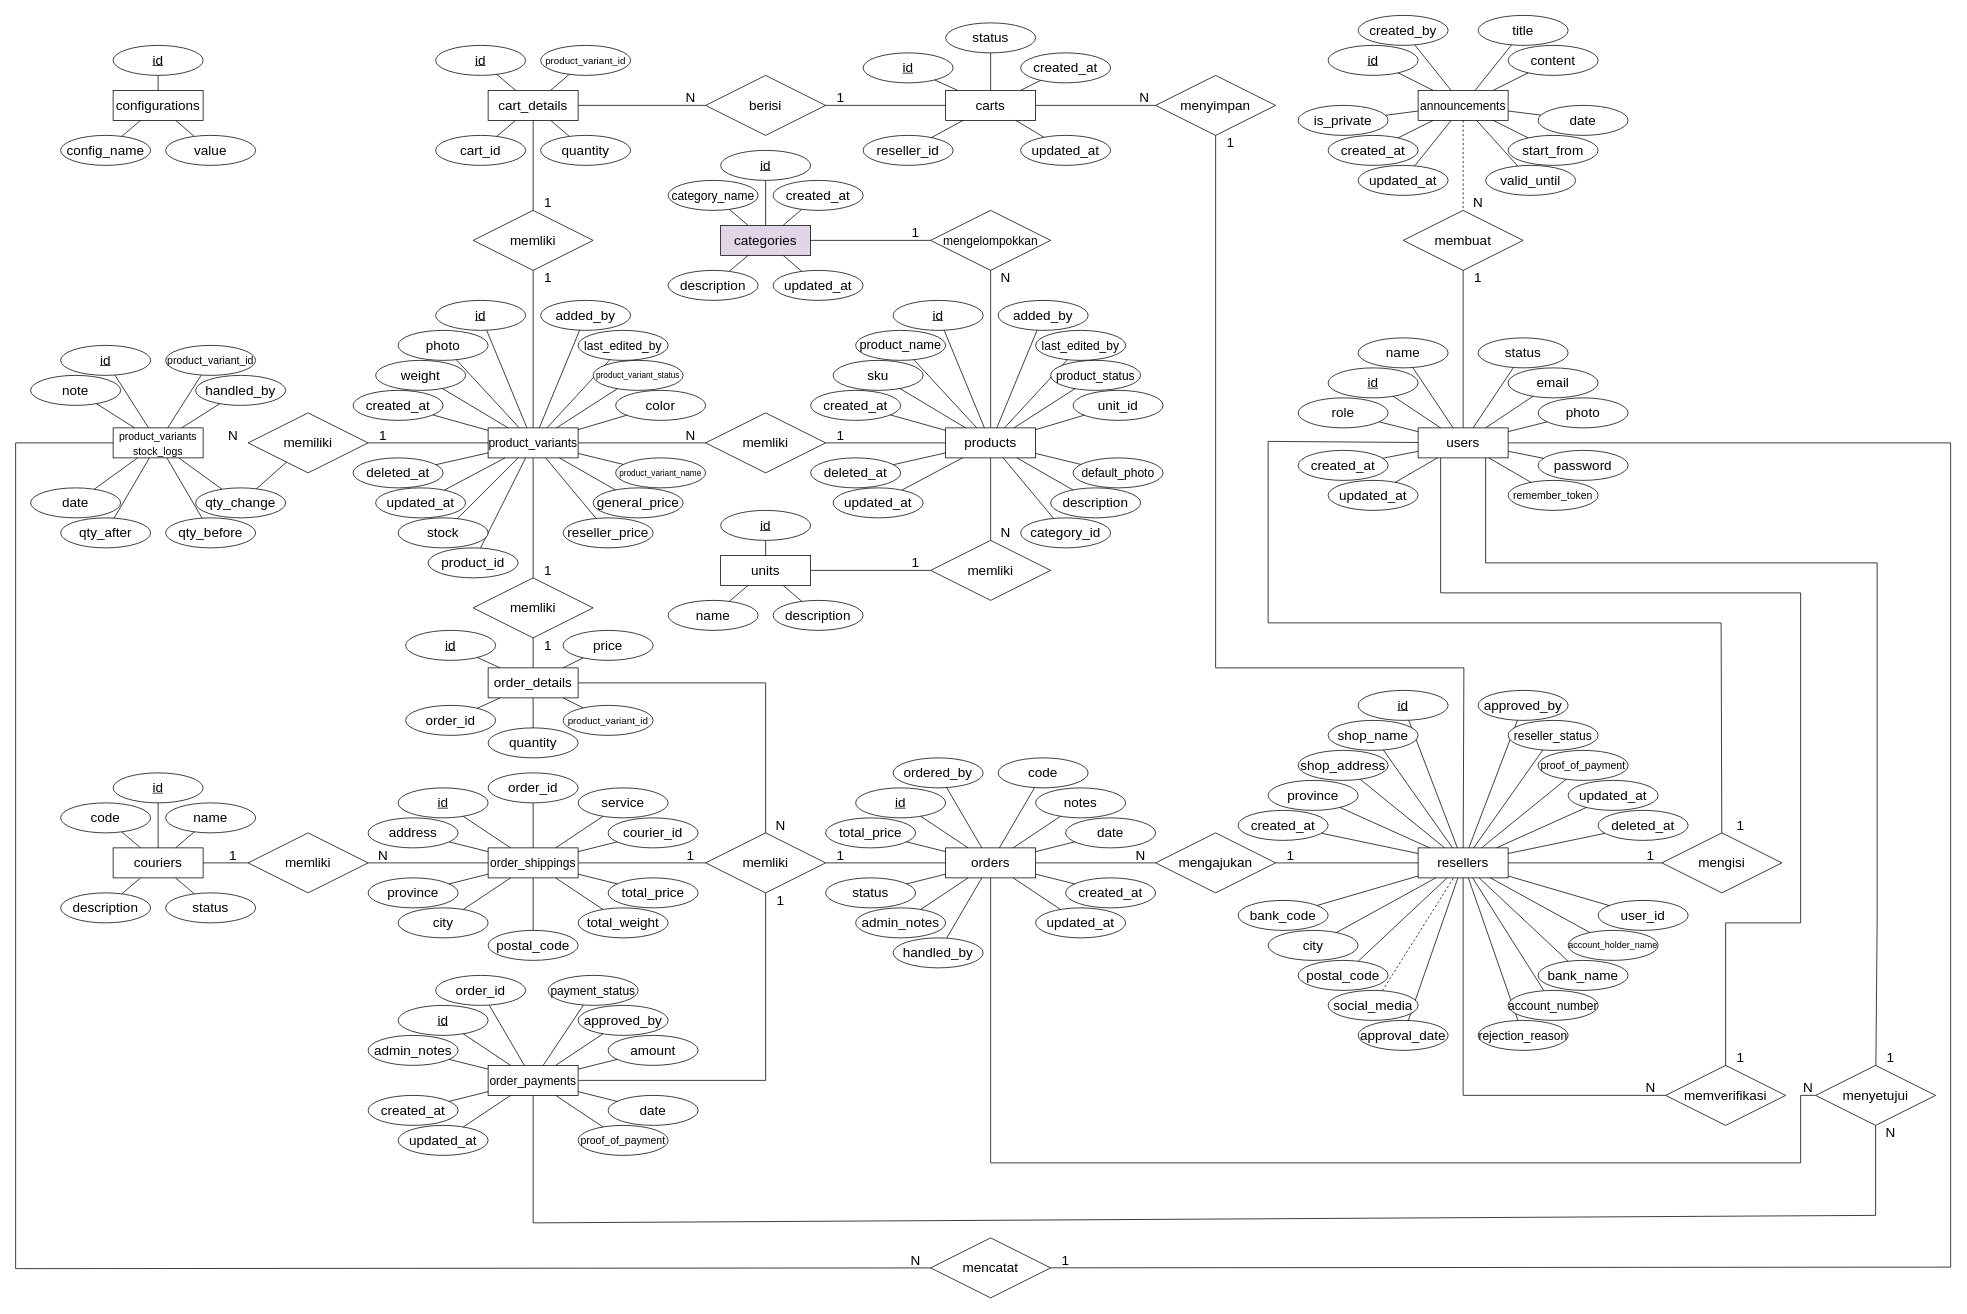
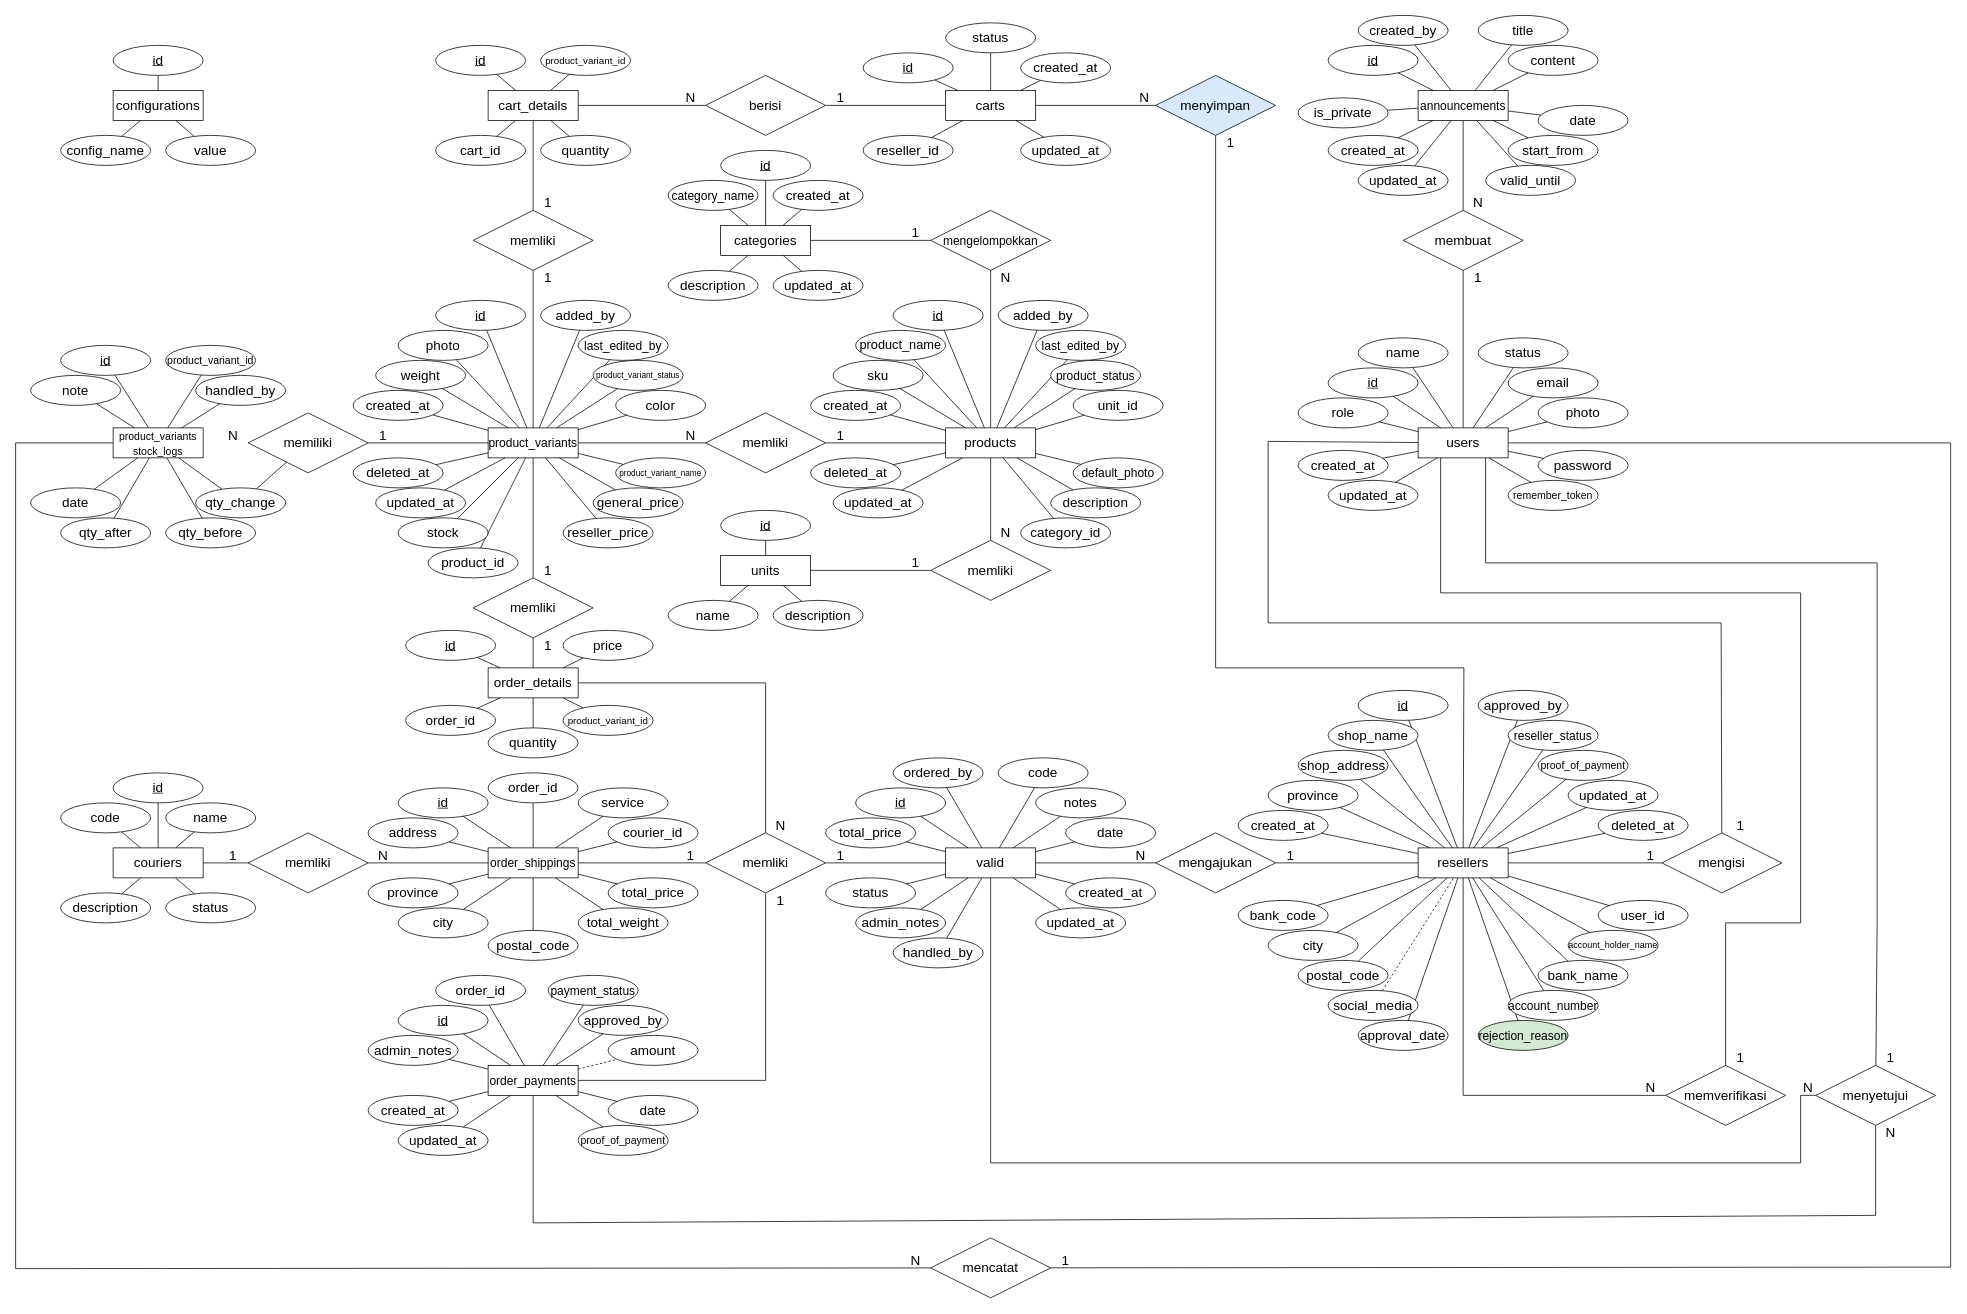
(1215, 105) -> (1215, 105)
(1343, 120) -> (1343, 113)
(1463, 165) -> (1463, 165)
(765, 240) -> (765, 240)
(990, 863) -> (990, 863)
(1523, 1035) -> (1523, 1035)
(597, 1064) -> (597, 1064)
